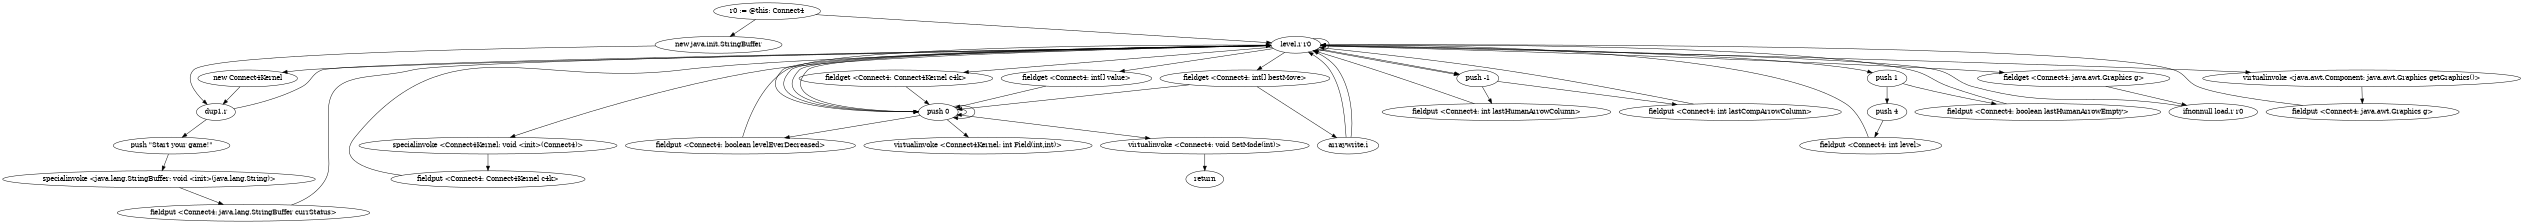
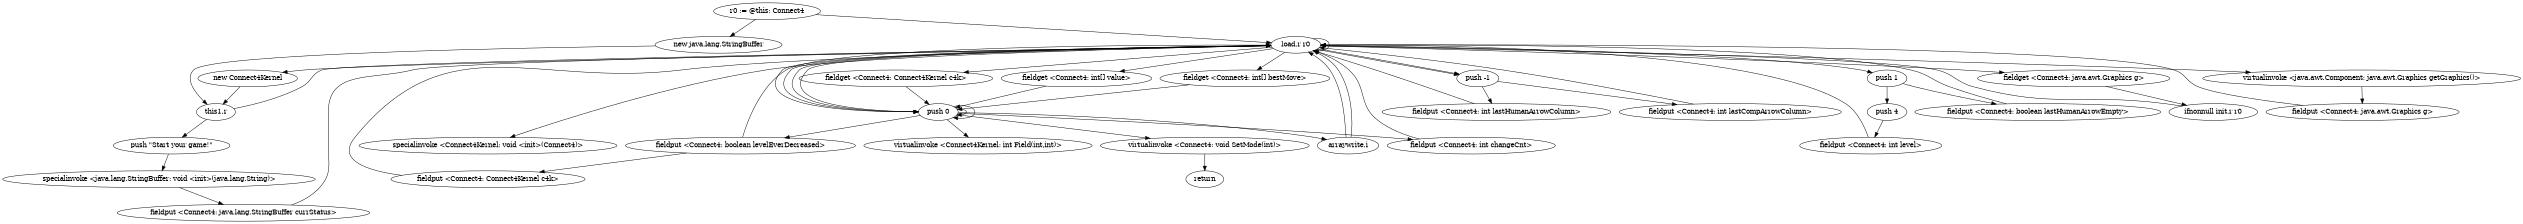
(719, 45) -> (719, 45)
(1296, 45) -> (1296, 45)
(1295, 111) -> (1140, 120)
(216, 112) -> (216, 112)
(2213, 112) -> (2213, 112)
none -> (1471, 146)
(488, 160) -> (615, 162)
